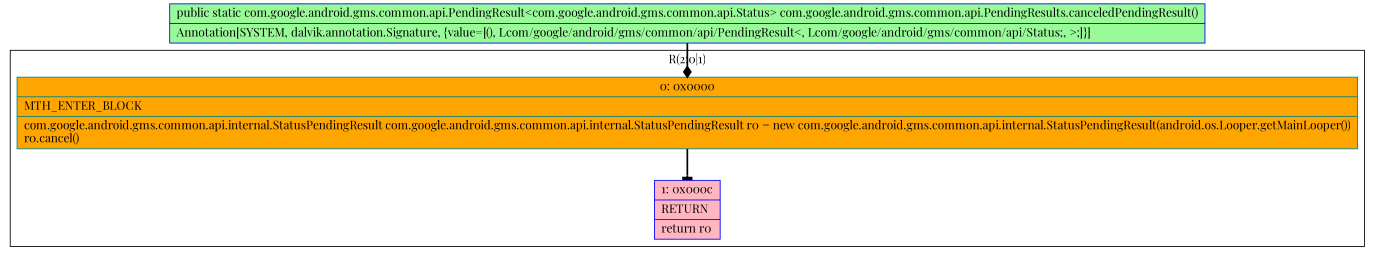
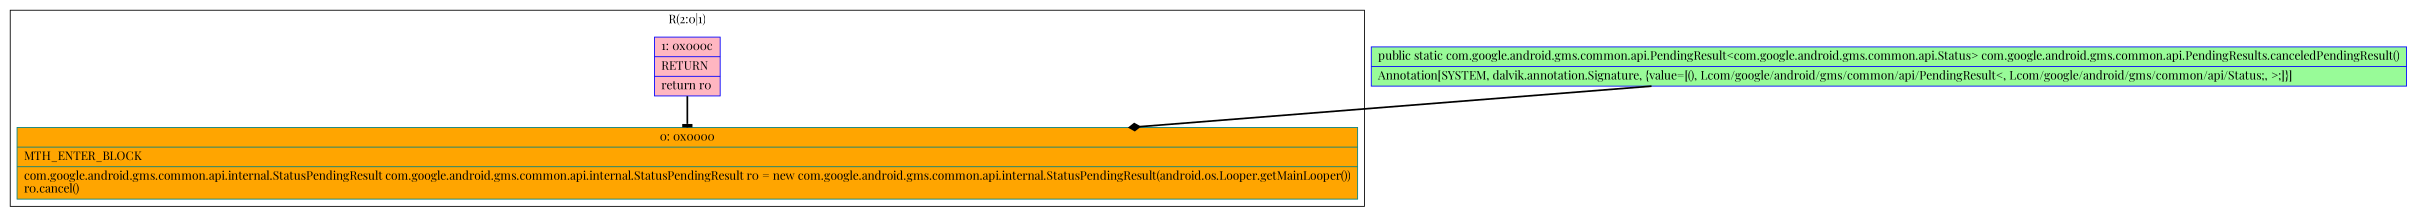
(687, 162) -> (687, 110)
